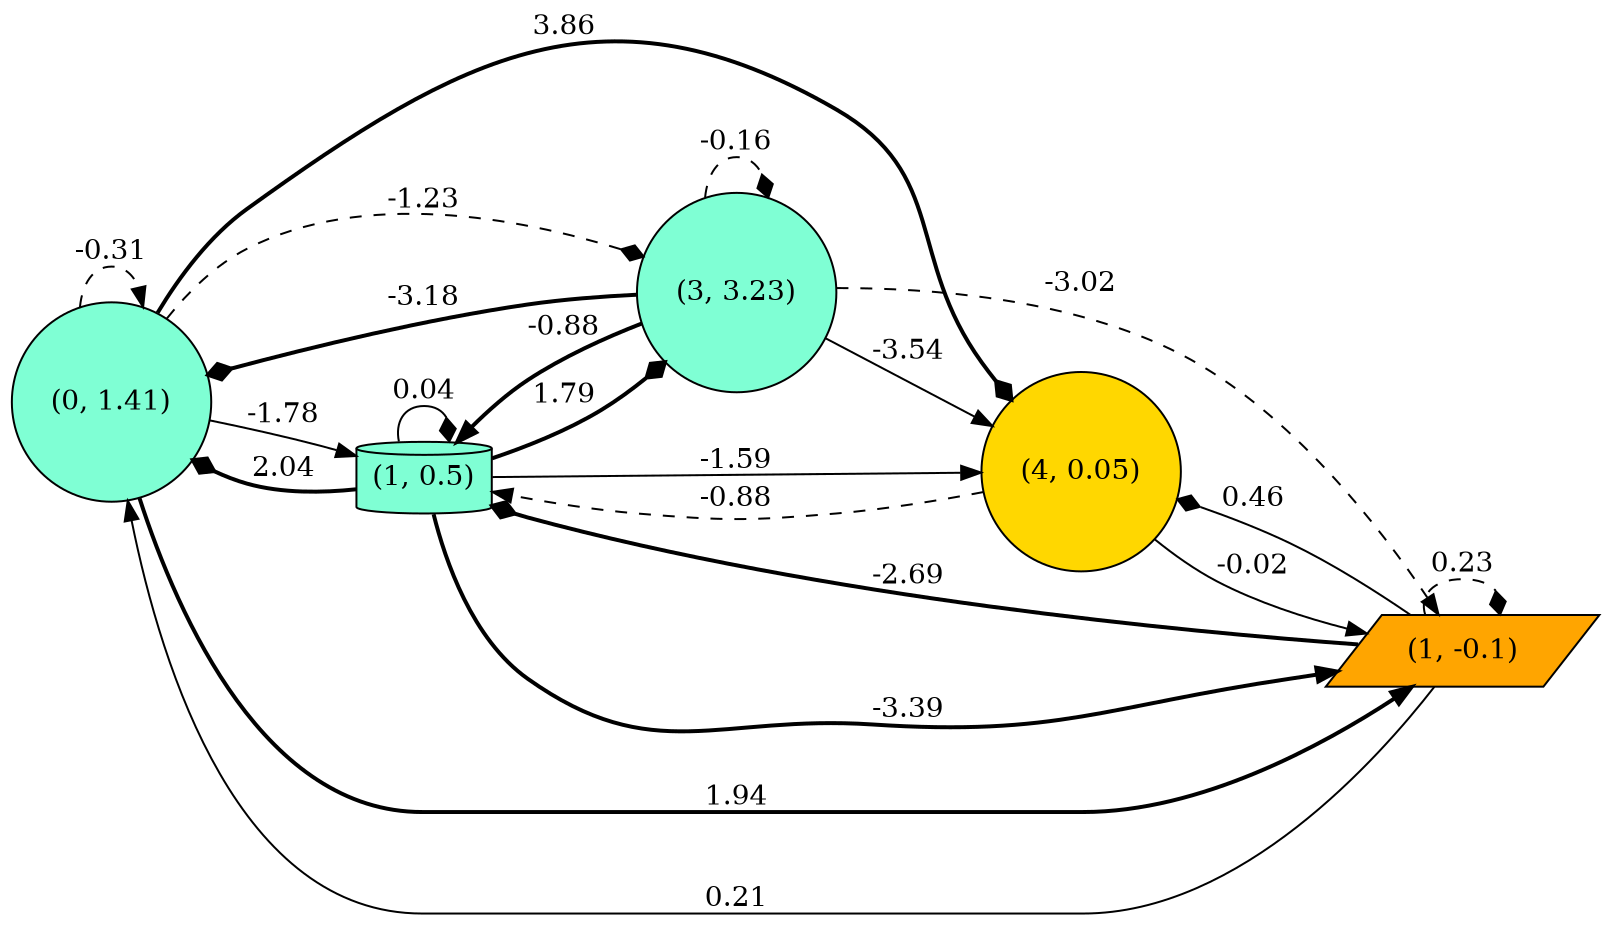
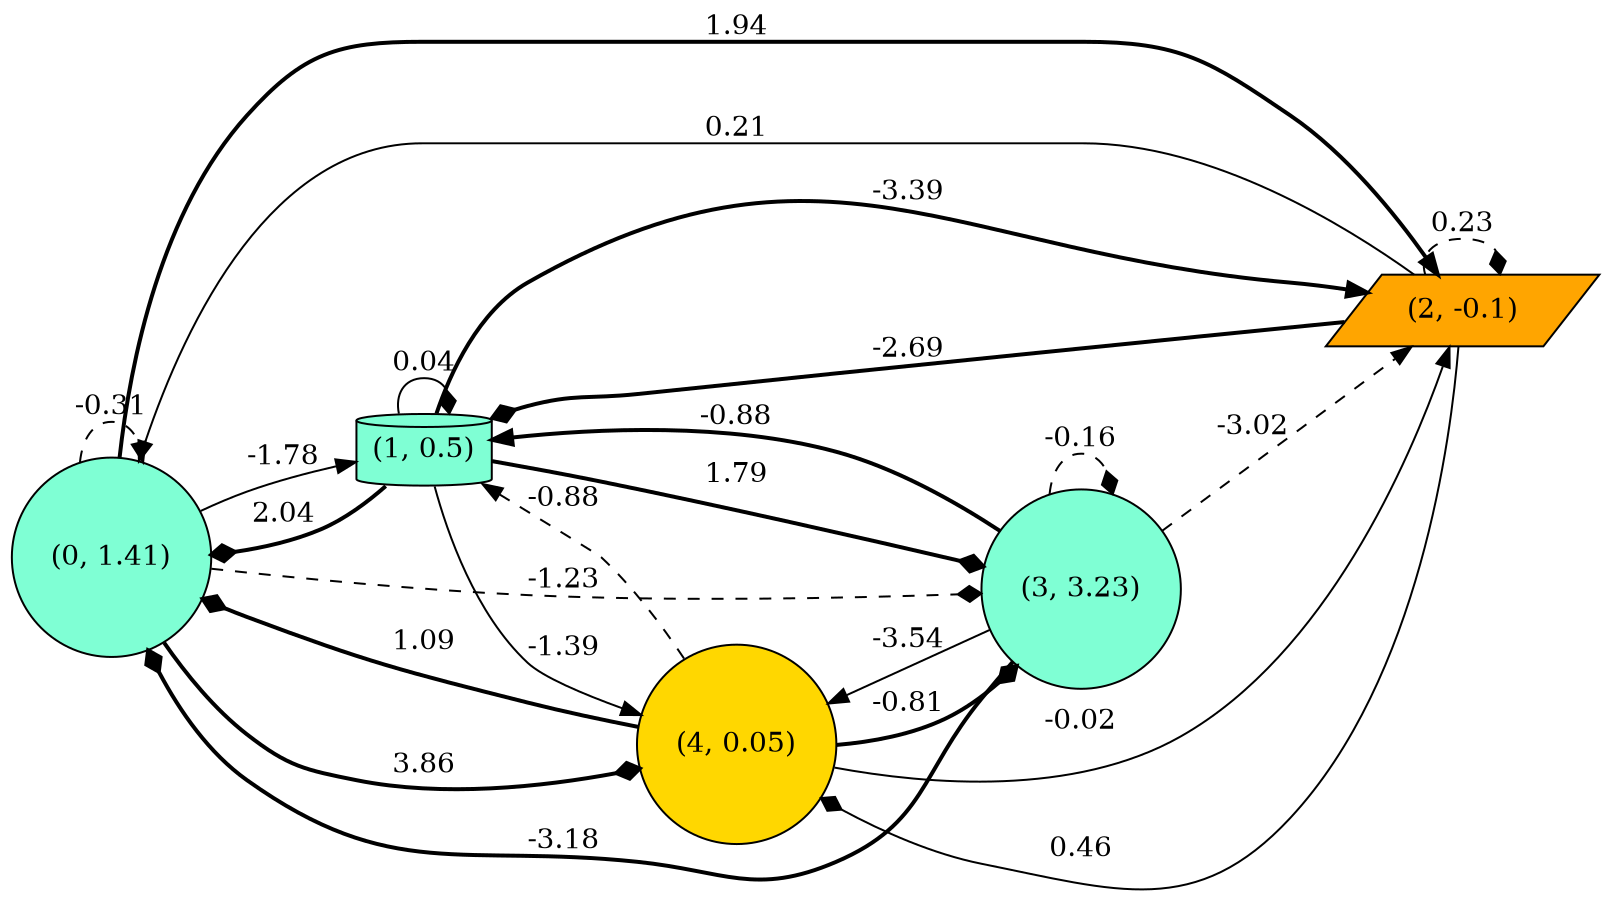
(737, 461) -> (564, 648)
(1463, 651) -> (1463, 310)
none -> (429, 677)
none -> (923, 728)
